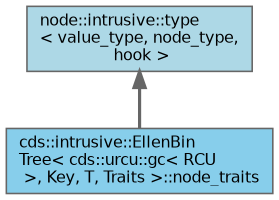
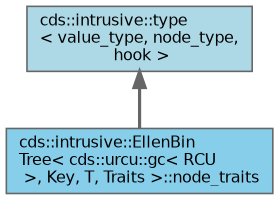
(140, 39) -> (140, 39)
